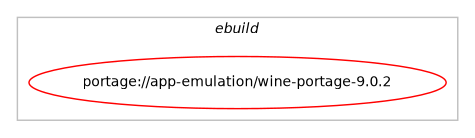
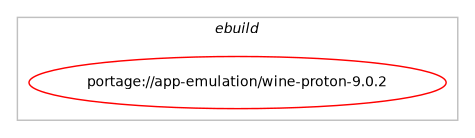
(238, 83) -> (238, 83)
